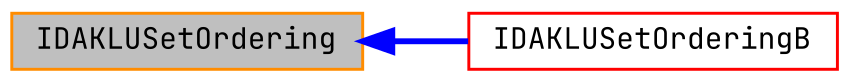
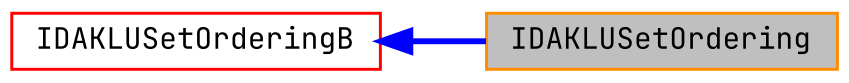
(431, 41) -> (448, 41)
